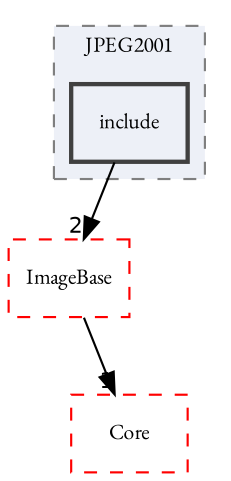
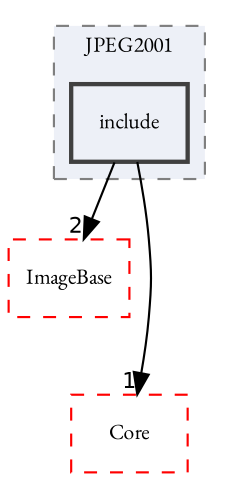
(95, 346) -> (151, 267)
